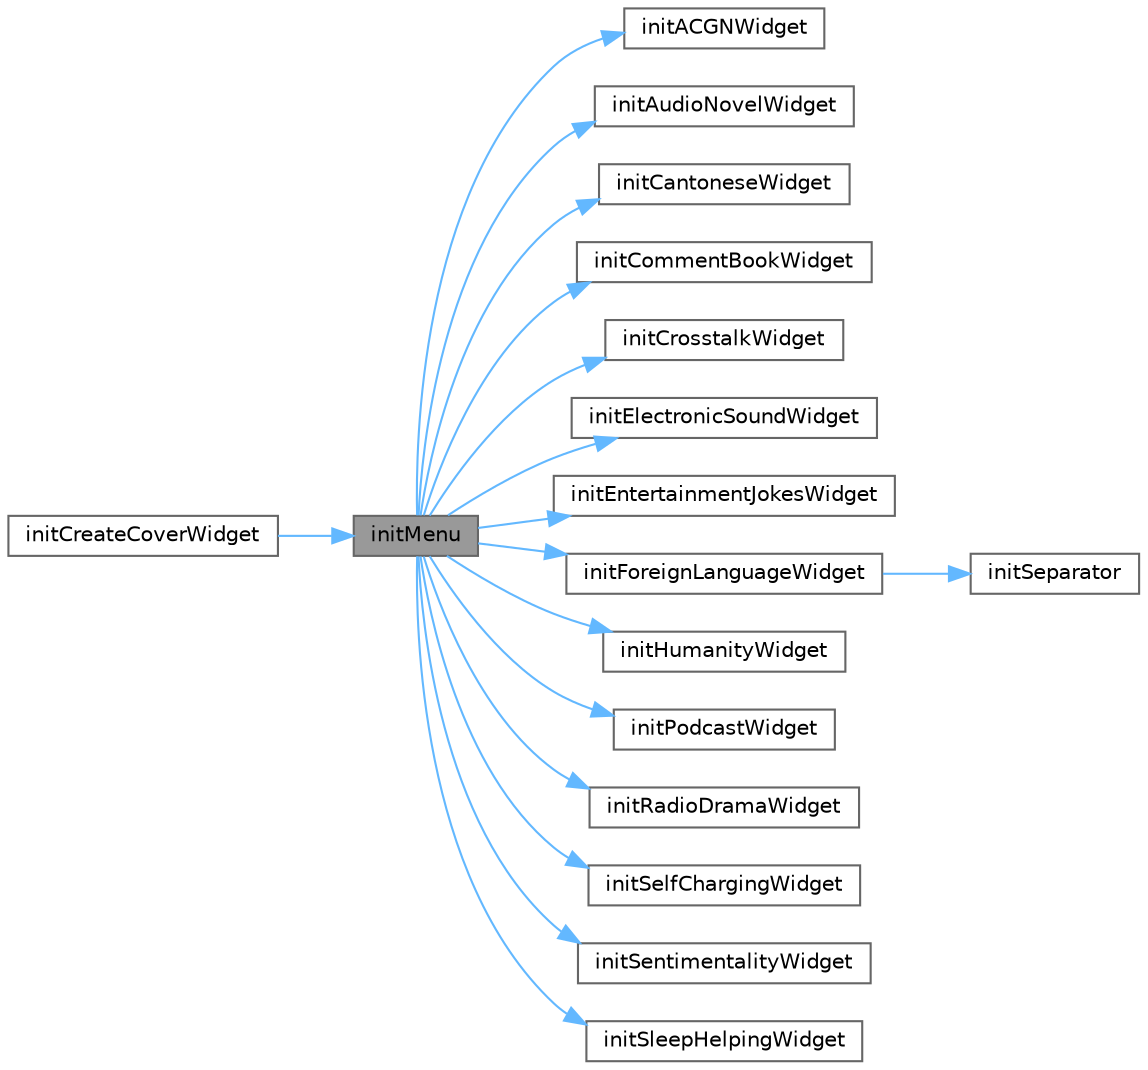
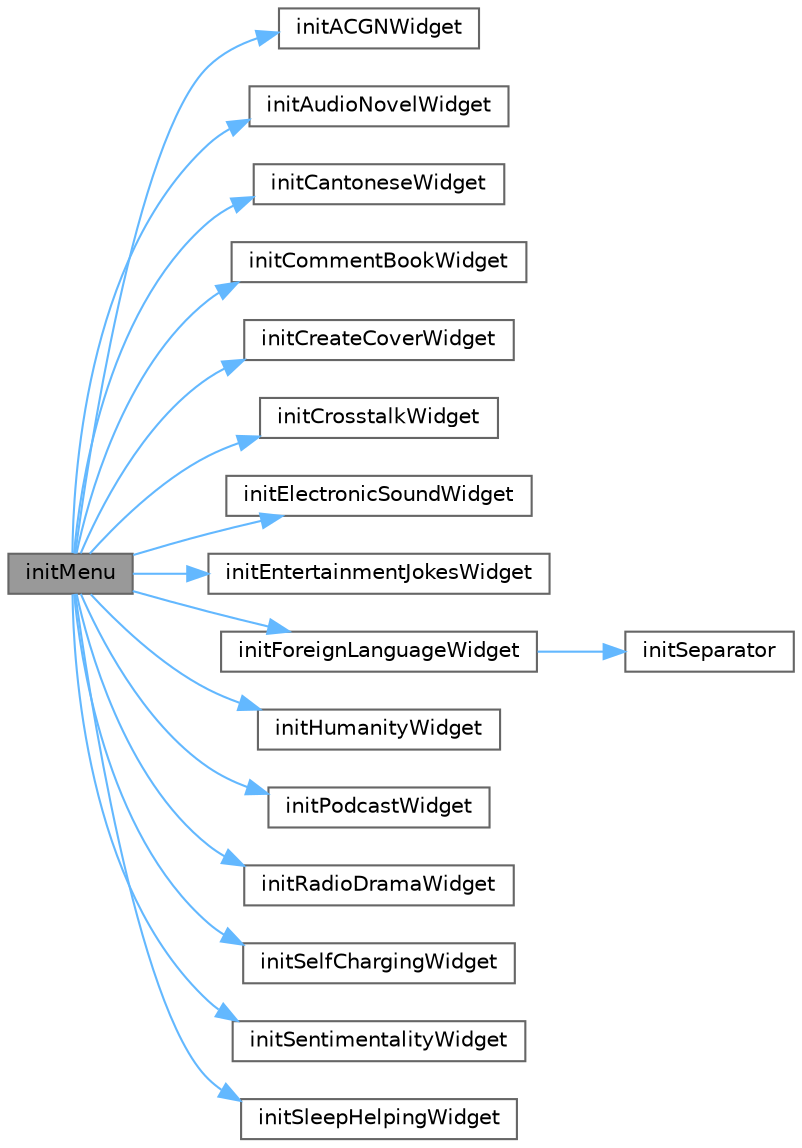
(305, 536) -> (138, 449)
